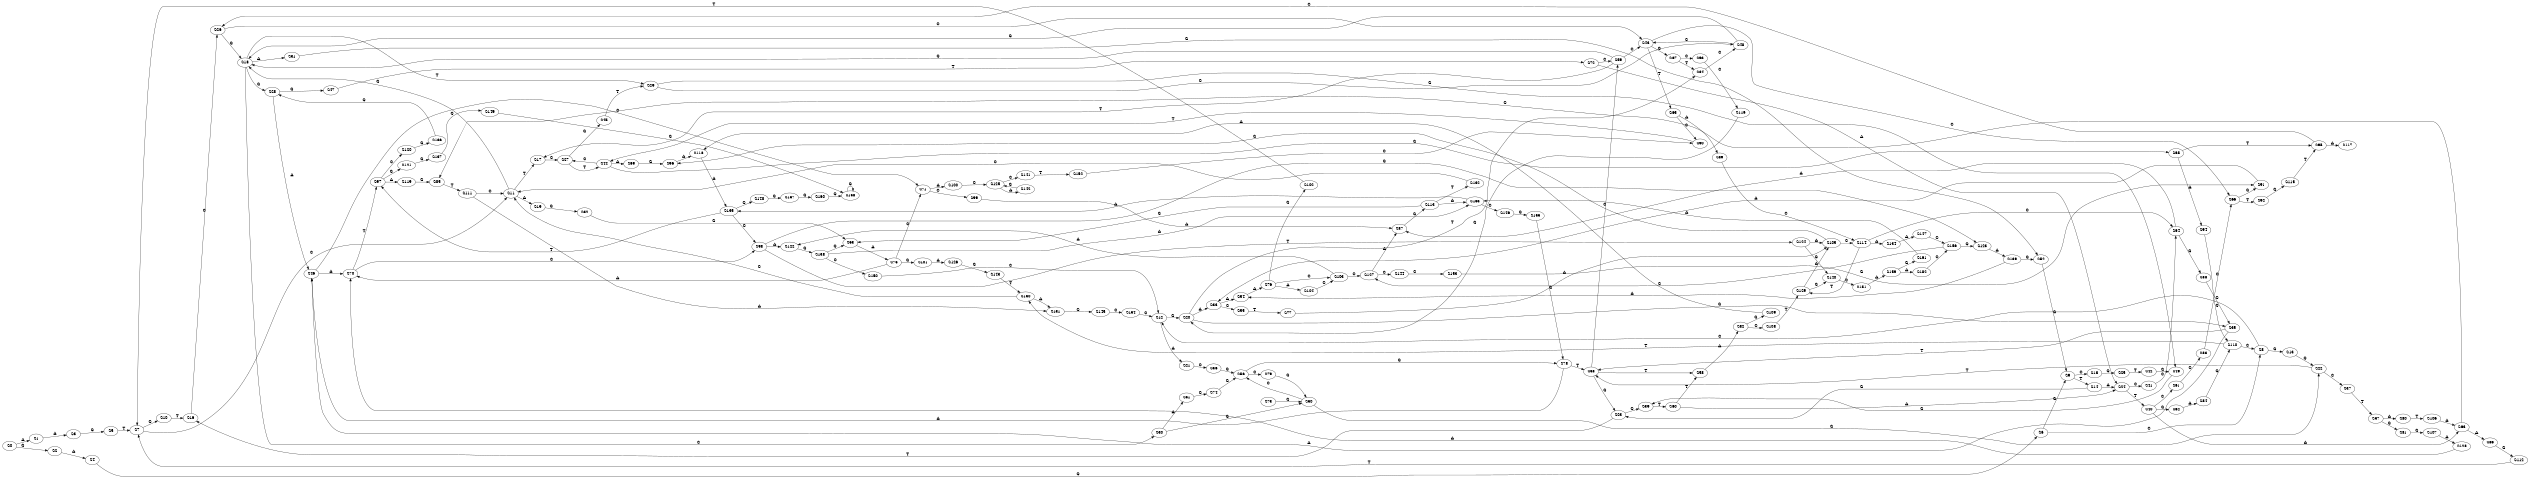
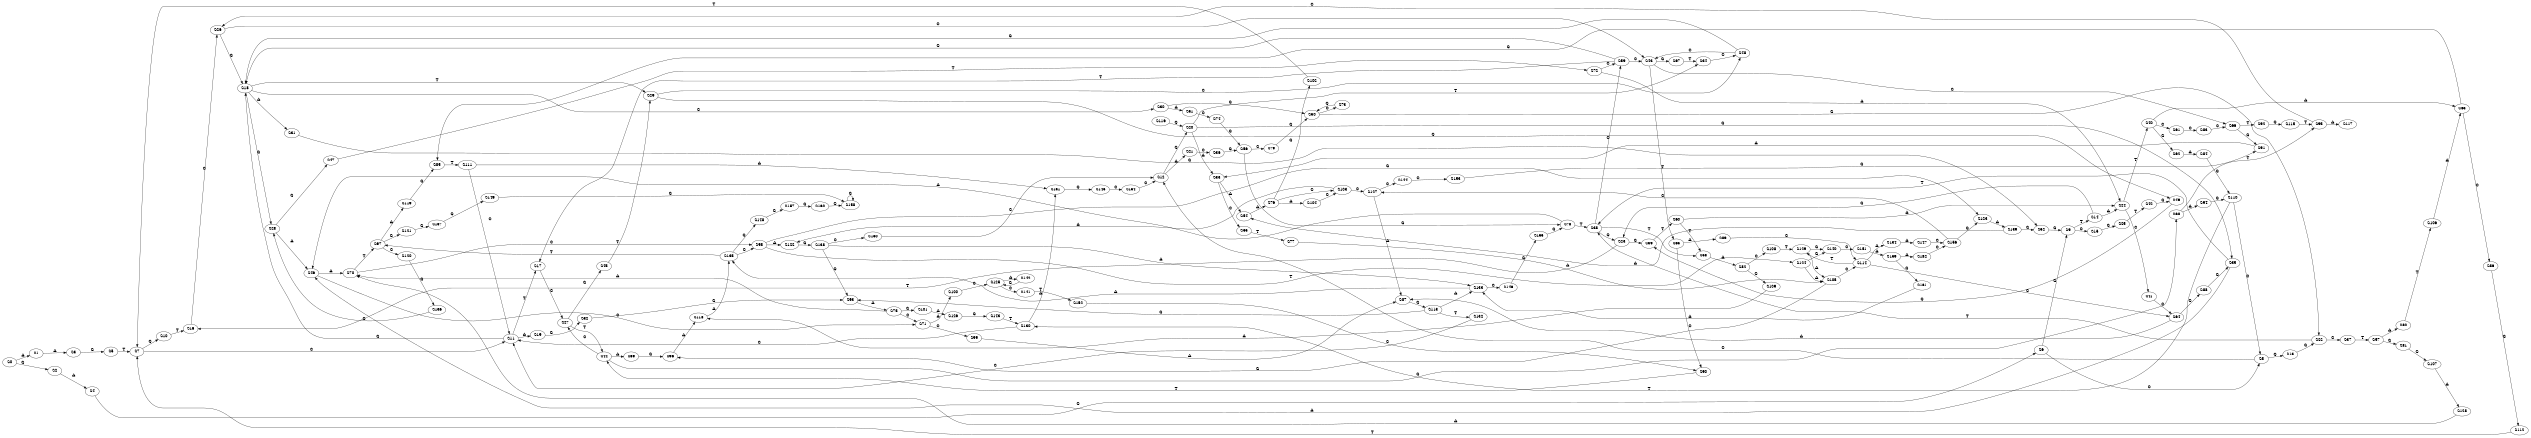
(1700, 58) -> none
(1275, 391) -> (1326, 111)
(2477, 433) -> (2477, 186)
